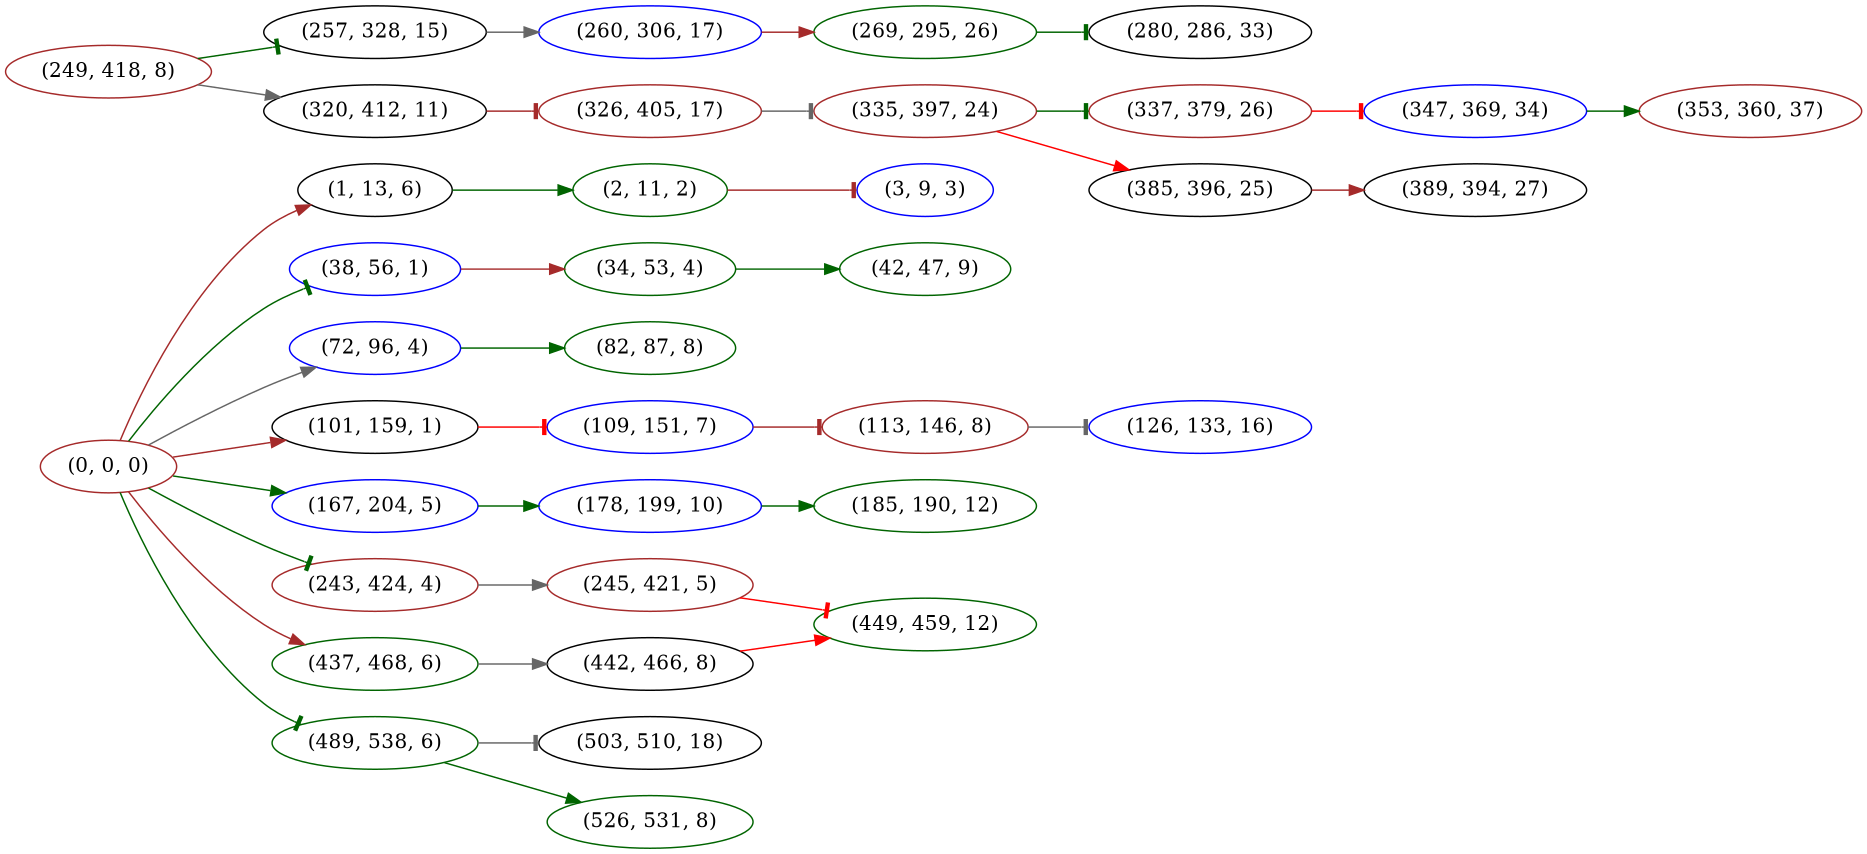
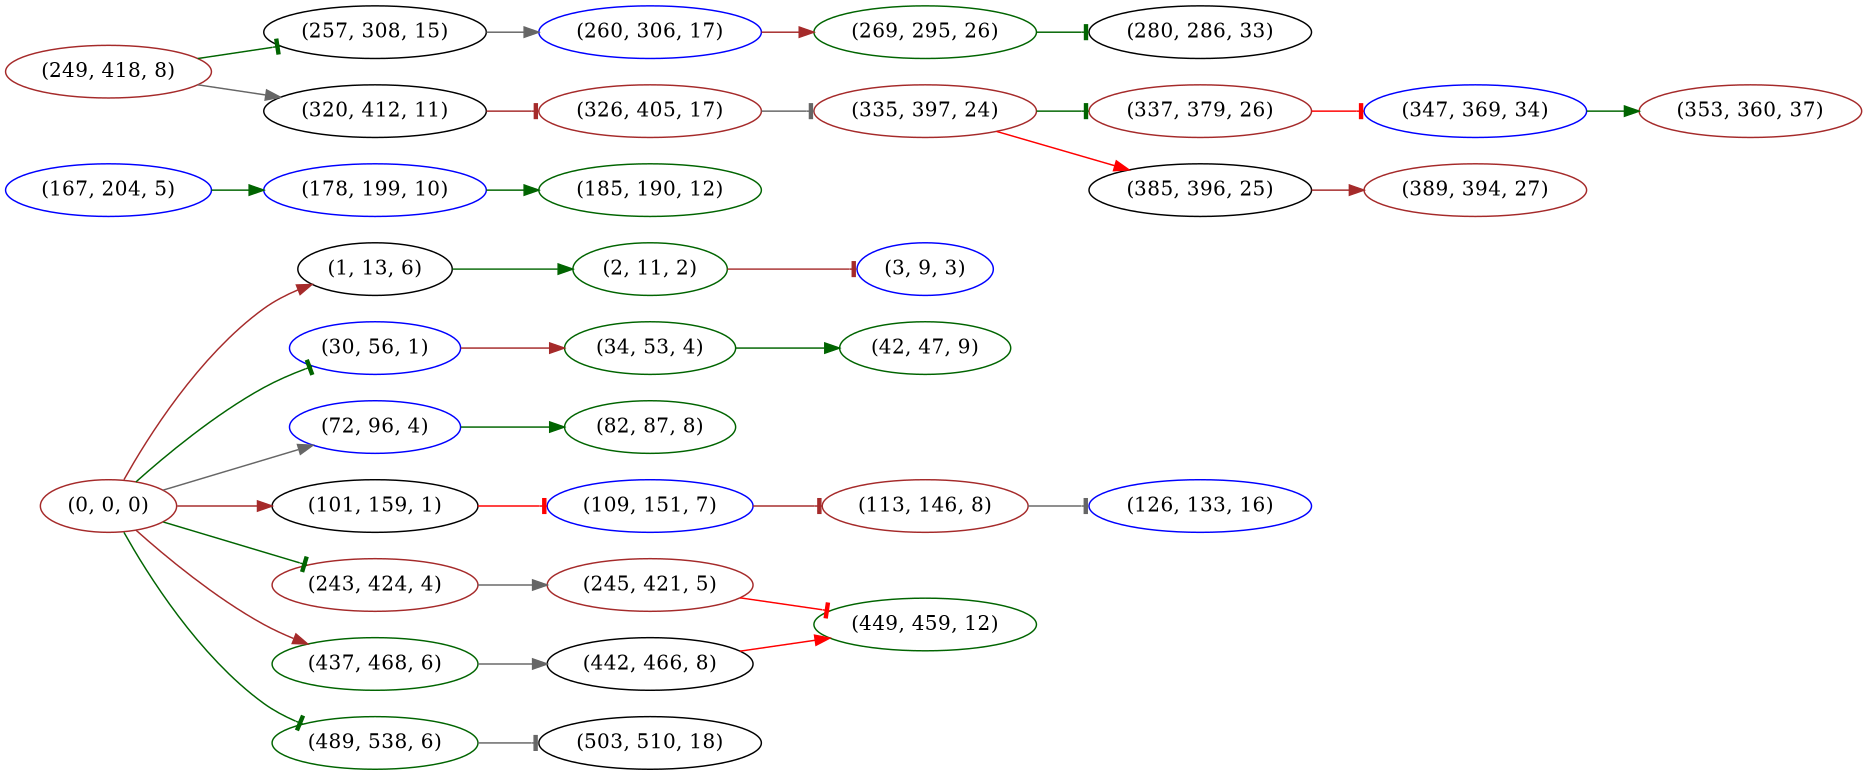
(375, 32) -> (375, 32)
(1475, 190) -> (1475, 190)
(375, 269) -> (375, 348)
(222, 483) -> none
(650, 822) -> none
